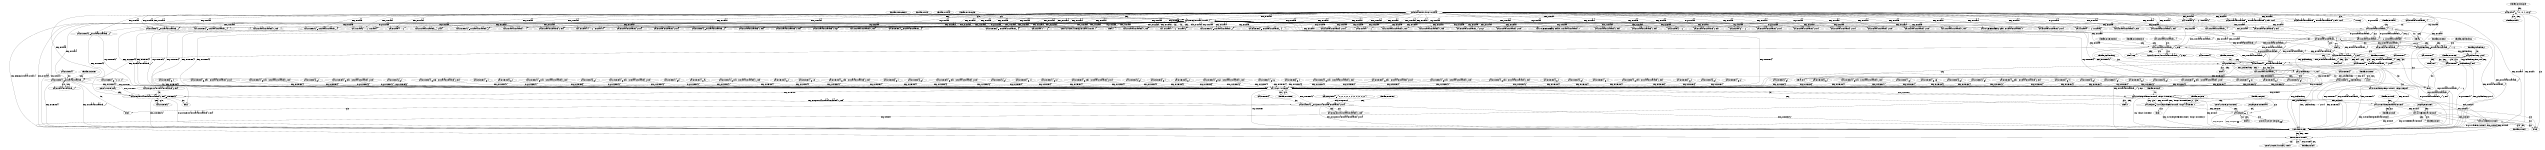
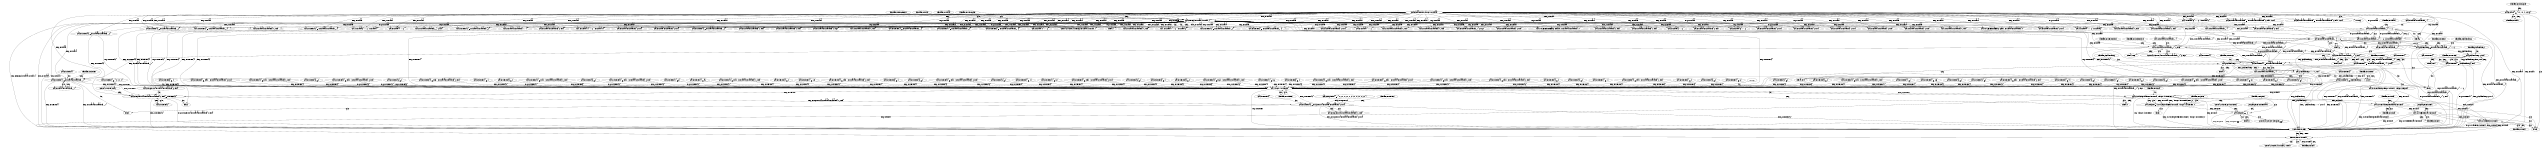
none -> (1449, 19)
none -> (954, 29)
none -> (1752, 80)
